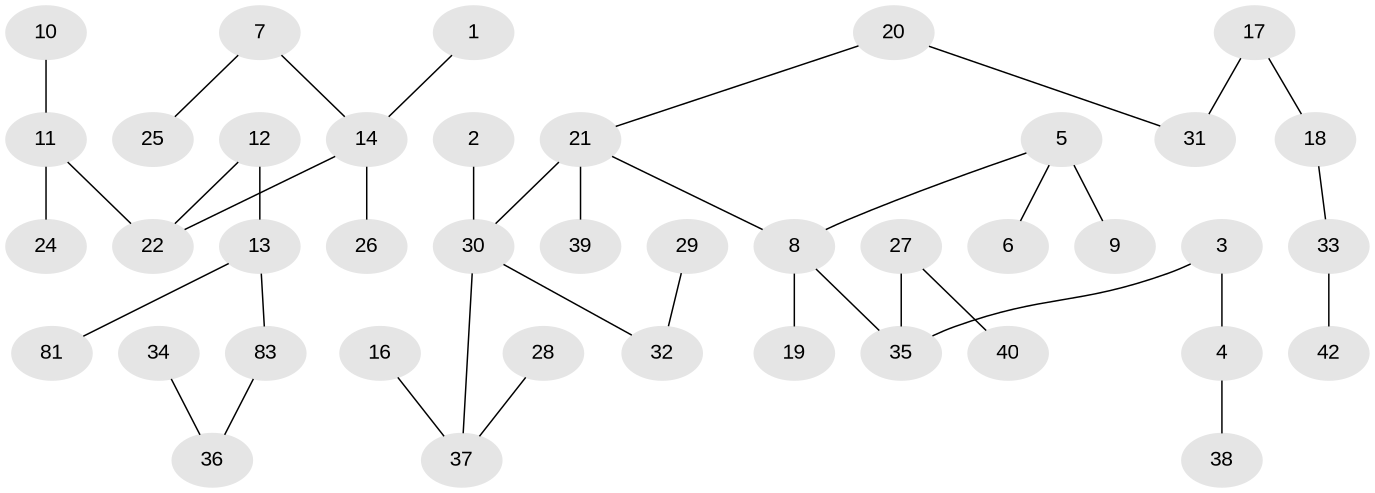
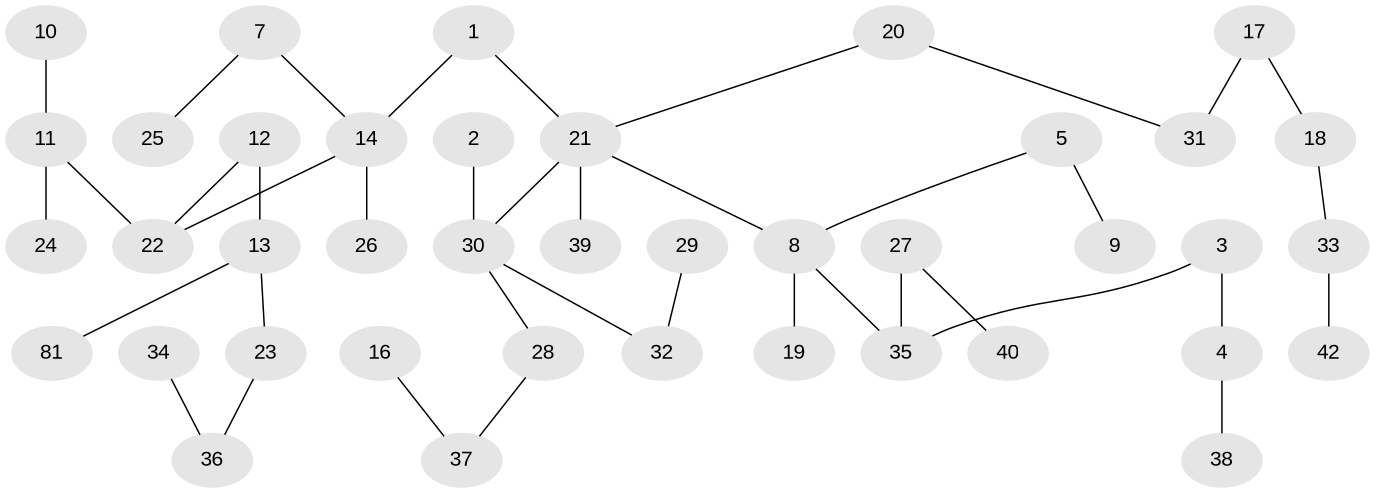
none -> (527, 86)
(1008, 246) -> none
(266, 353) -> (266, 353)
(468, 353) -> (509, 300)
